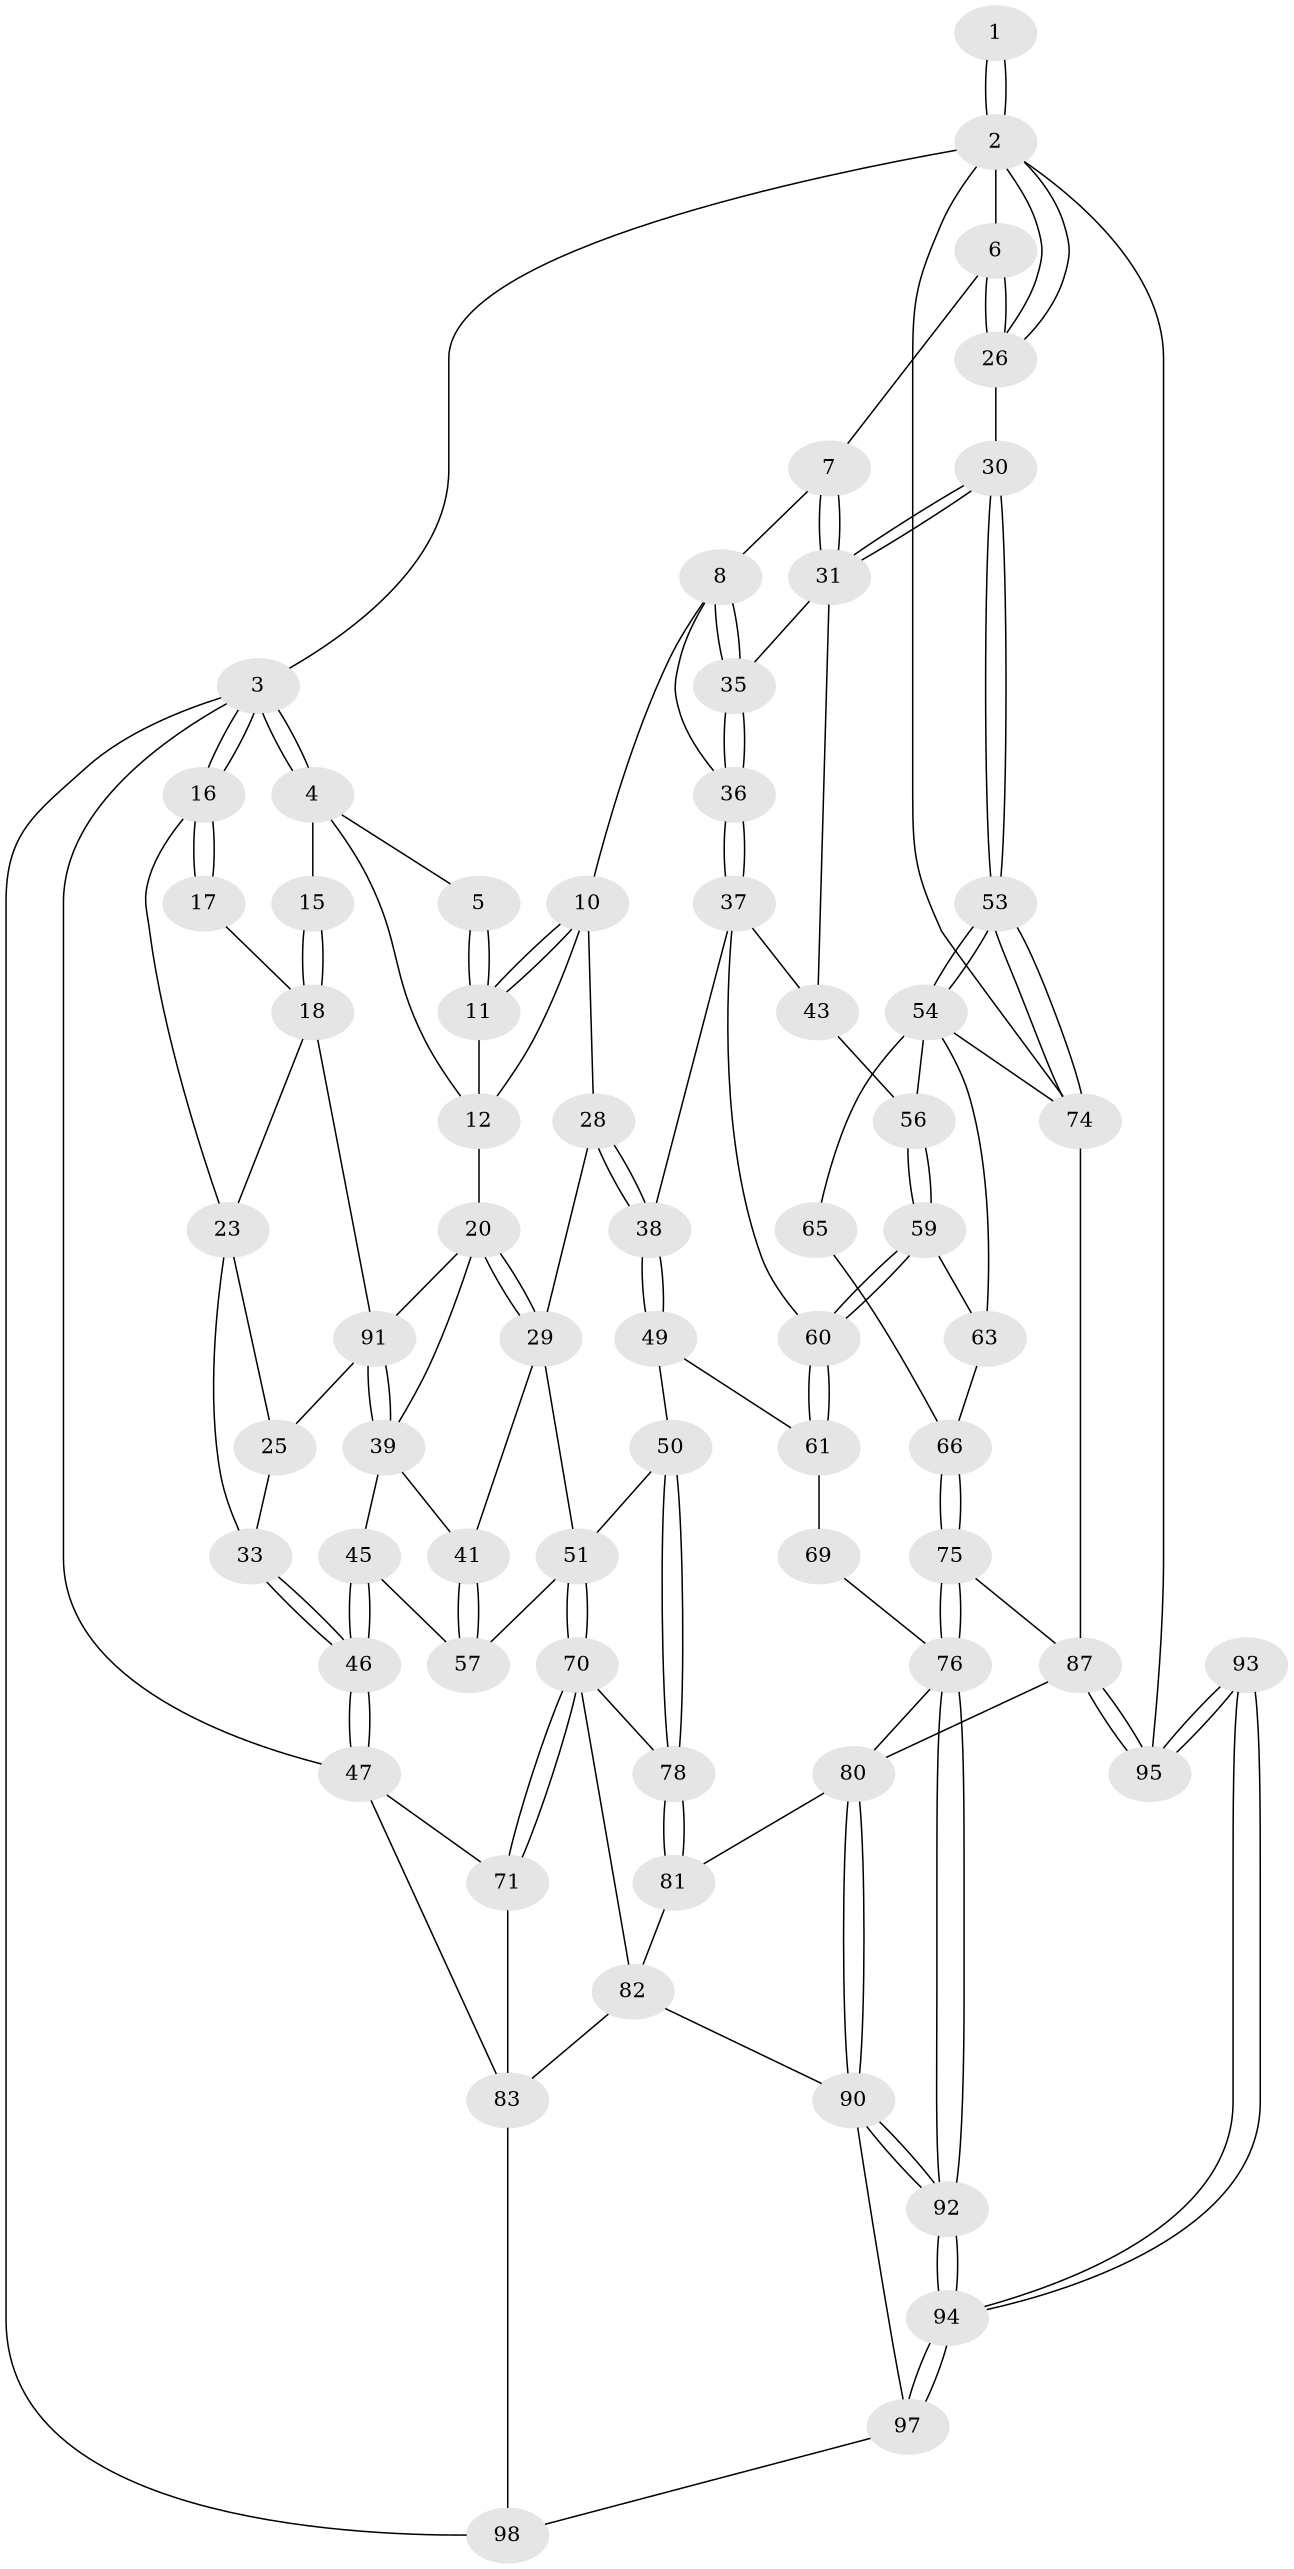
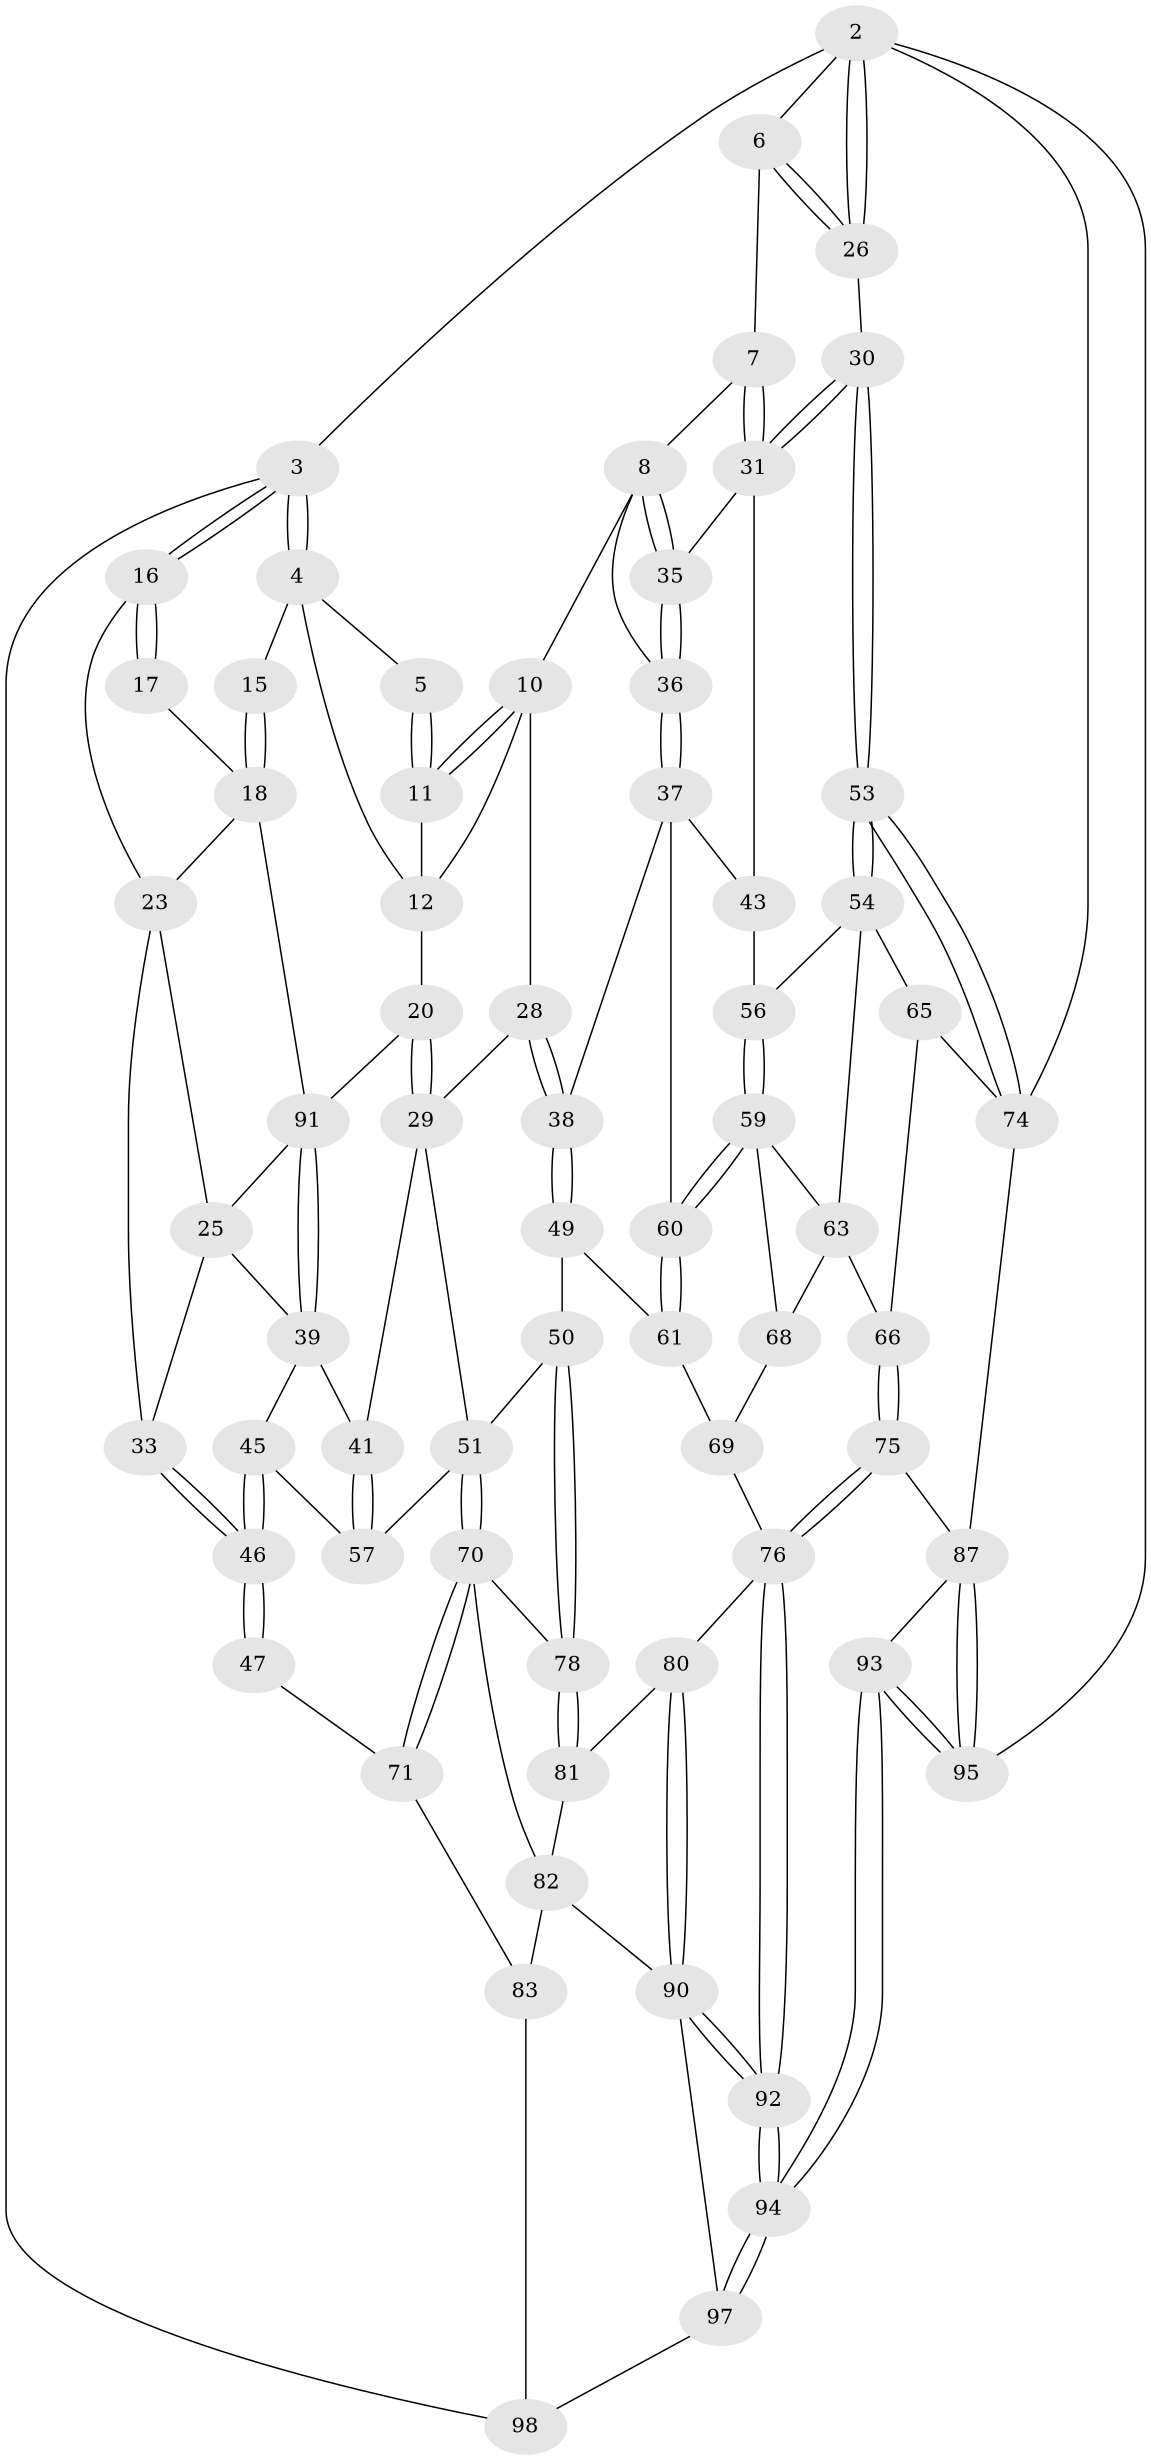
(996, 33) -> none
(1003, 1067) -> (969, 1067)
(63, 1272) -> none
none -> (780, 1339)
(440, 1342) -> (260, 1284)
(971, 1718) -> (919, 1611)
(434, 1937) -> none
